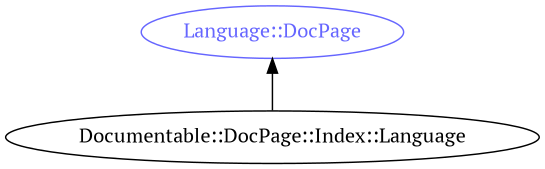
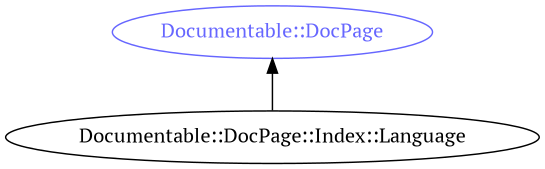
(272, 32) -> (272, 32)
